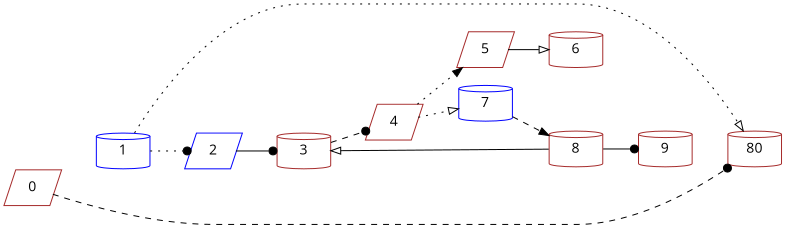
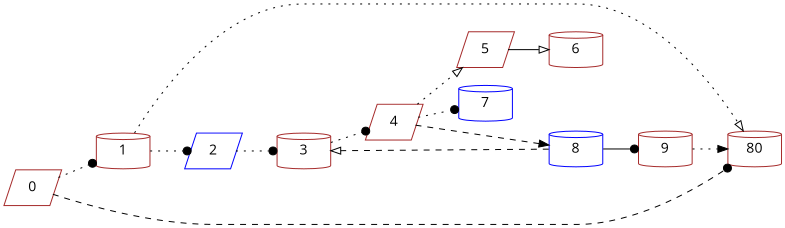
(436, 89) -> (436, 89)
(433, 114) -> (433, 114)
(526, 124) -> (477, 134)
(346, 137) -> (346, 137)
(576, 149) -> (576, 149)
none -> (705, 149)
(445, 150) -> (445, 150)
(123, 151) -> (123, 151)
(252, 151) -> (252, 151)
none -> (74, 171)
